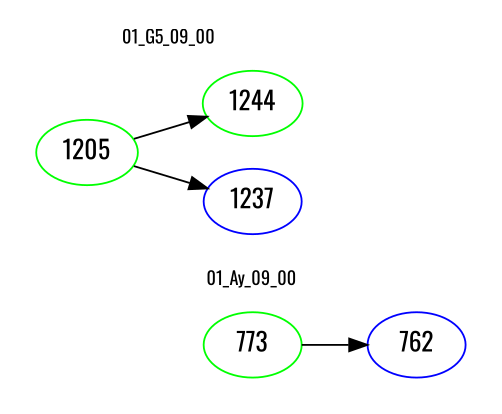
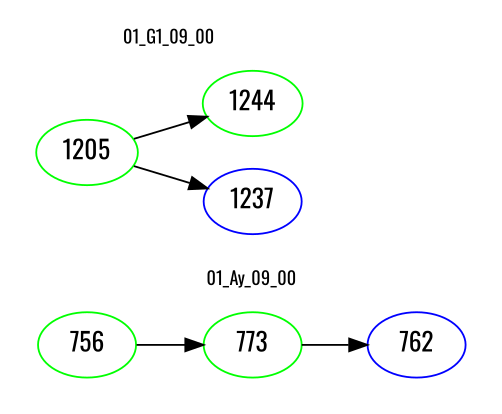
(169, 39) -> (169, 39)
none -> (87, 345)
